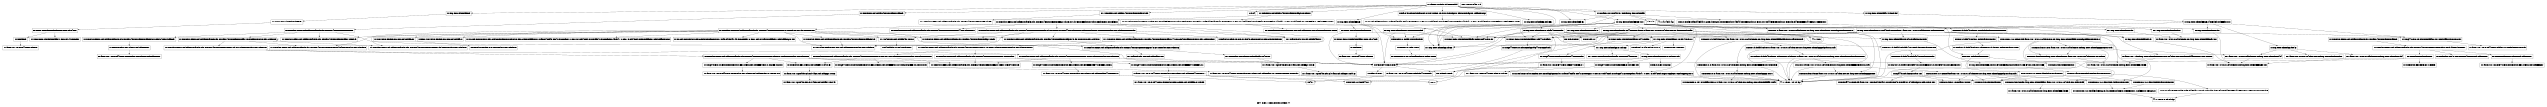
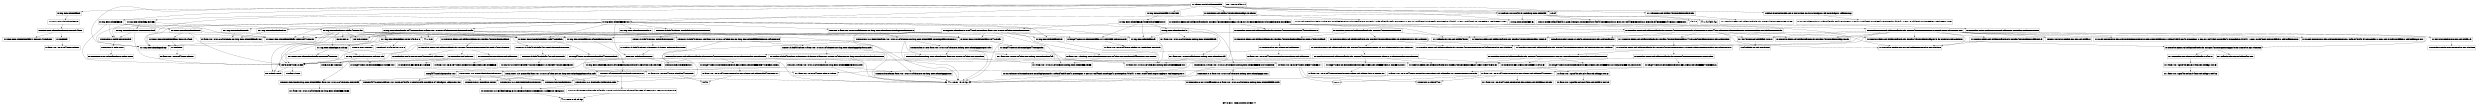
(882, 13) -> none
(2269, 52) -> (1160, 35)
